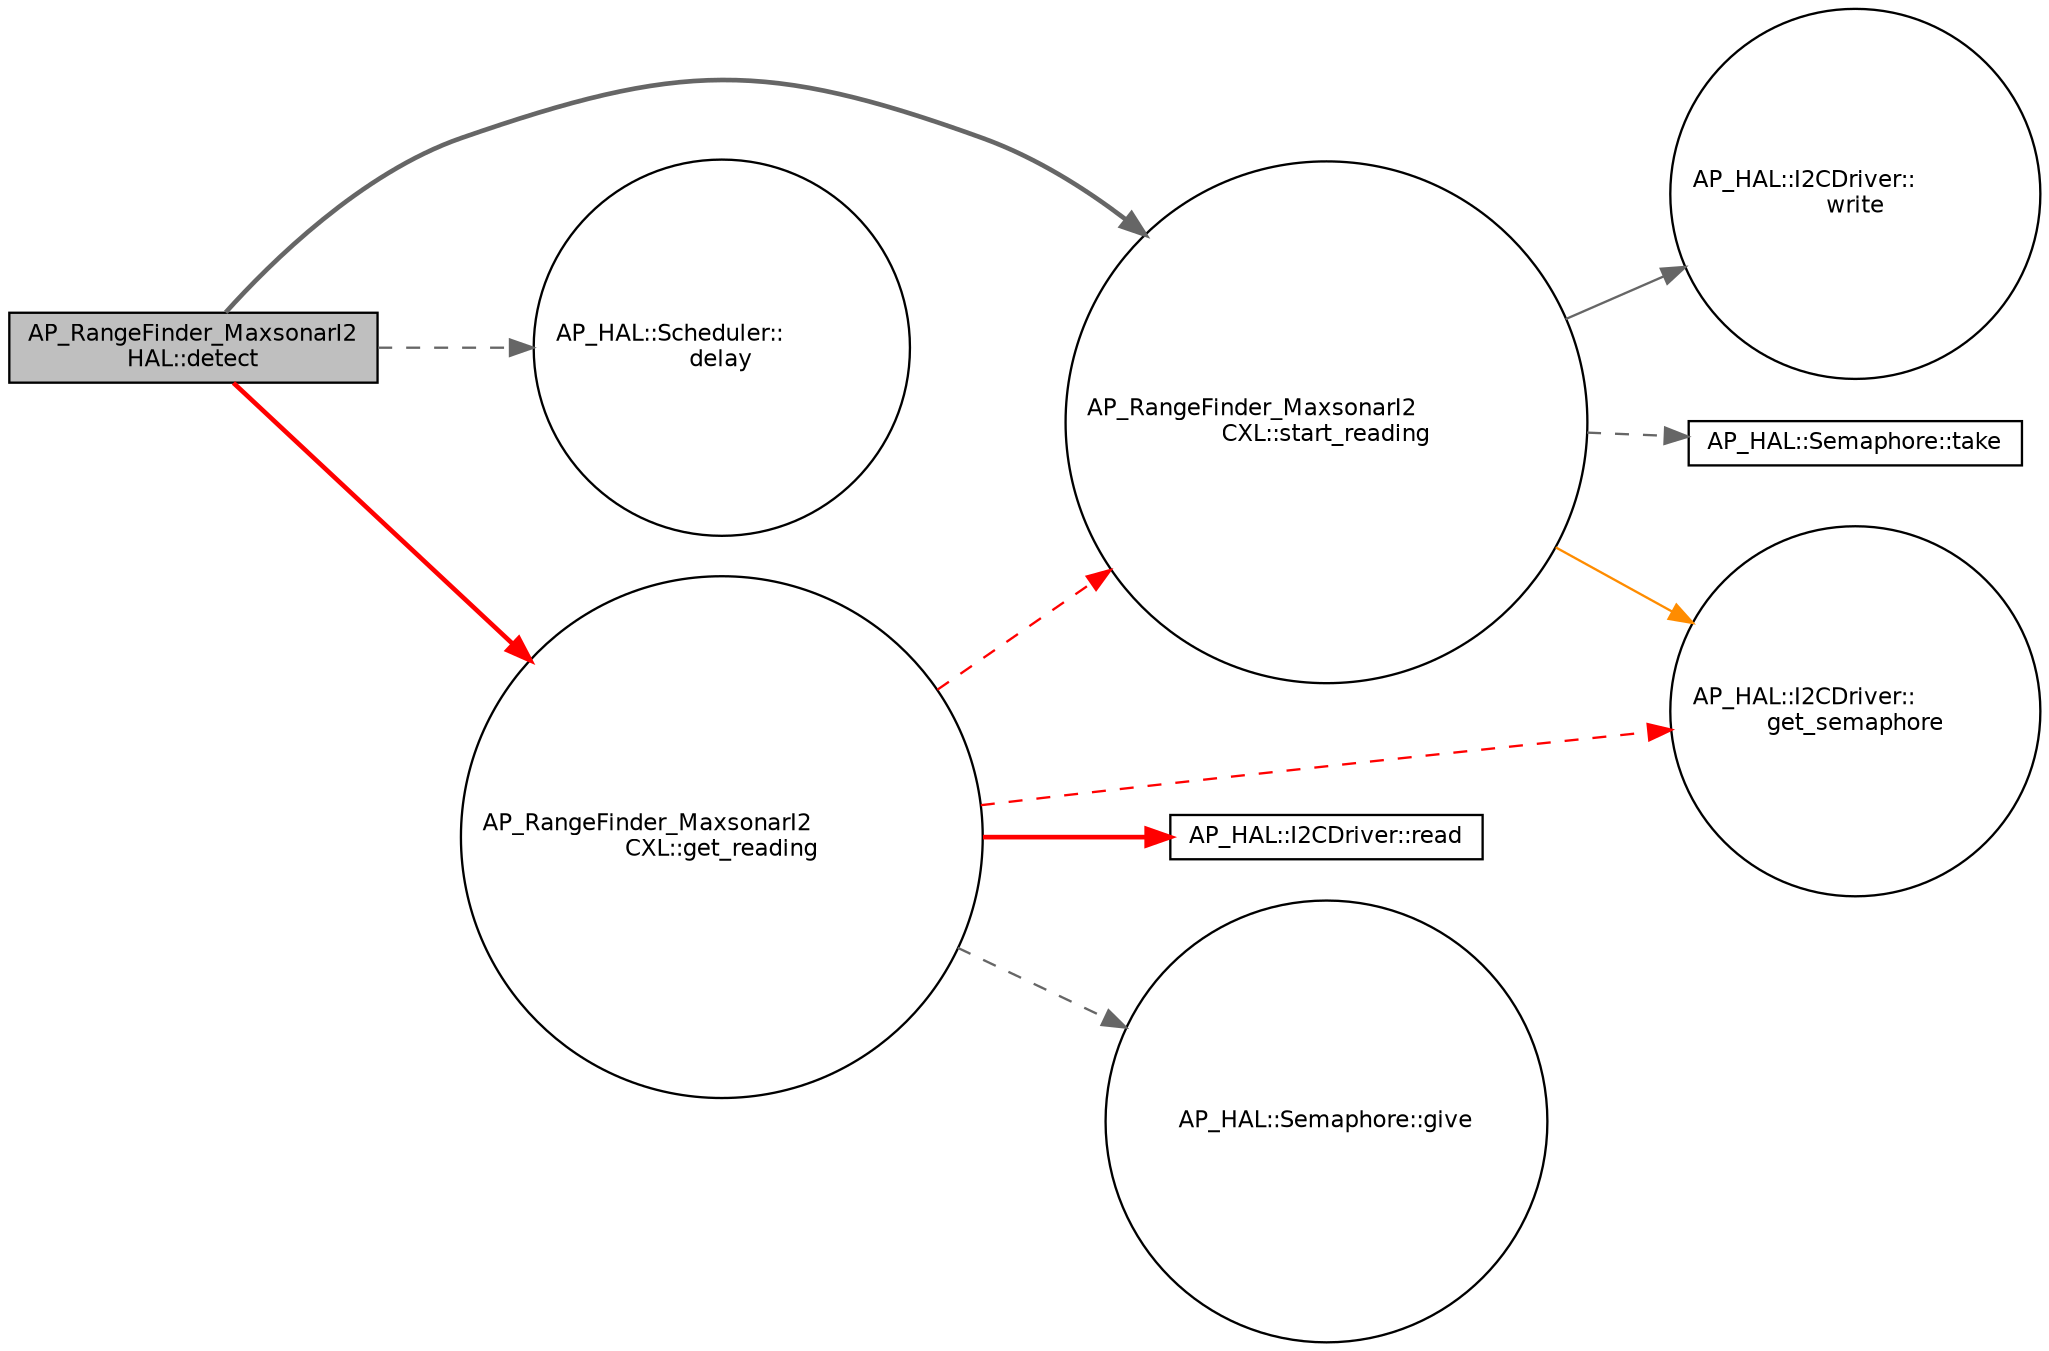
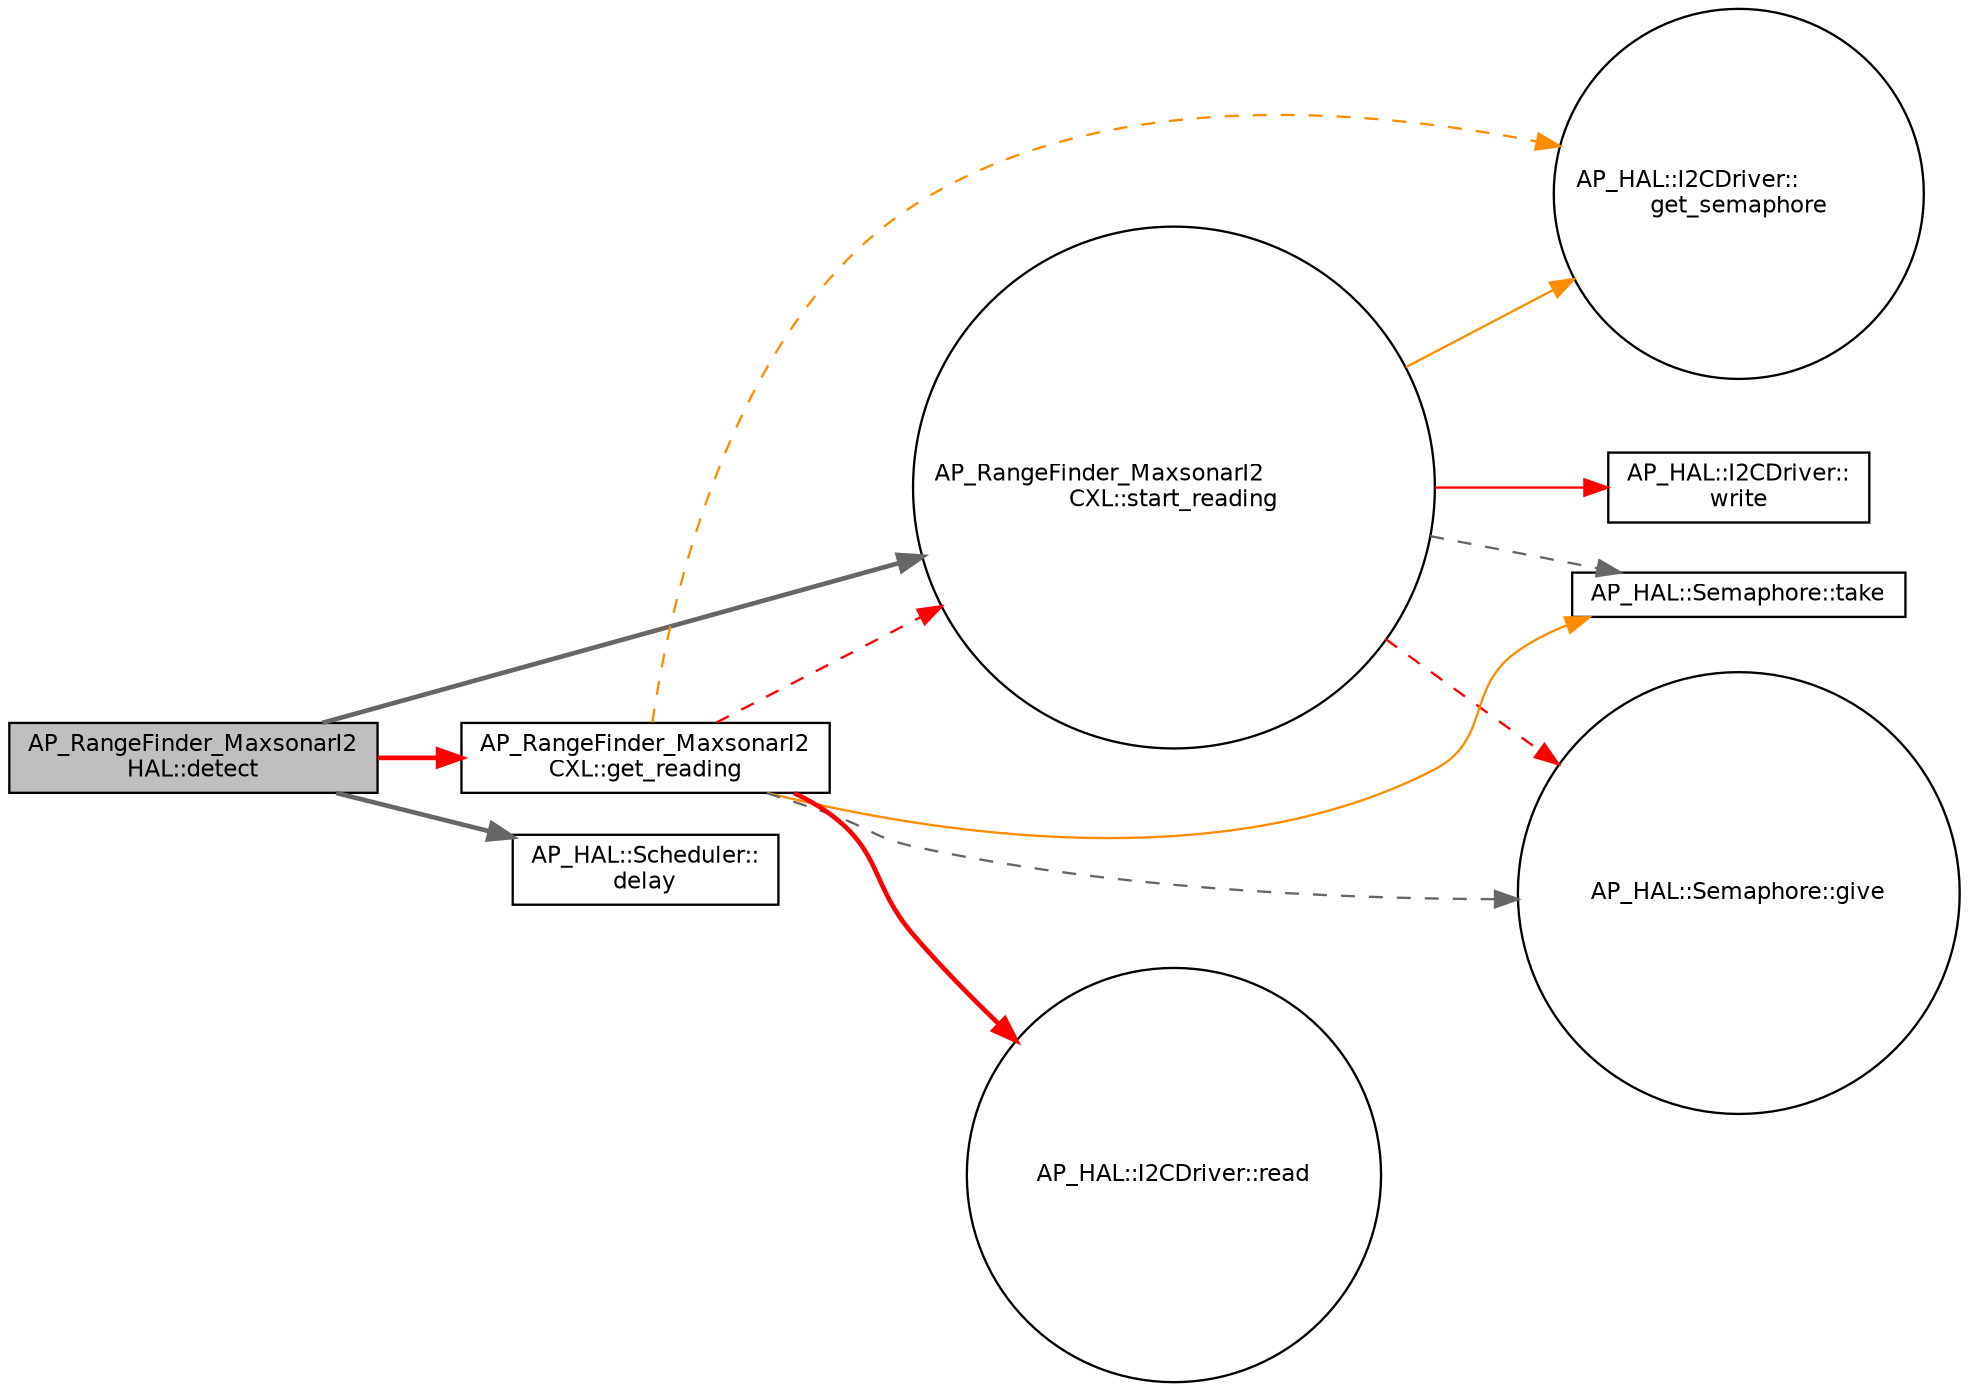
(1855, 194) -> (1739, 488)
(1615, 298) -> (1510, 488)
(444, 348) -> (413, 812)
(722, 348) -> (646, 870)
none -> (1463, 695)
(1314, 768) -> (934, 195)
none -> (1206, 832)
(722, 837) -> (646, 758)
(1326, 837) -> (1174, 1175)
